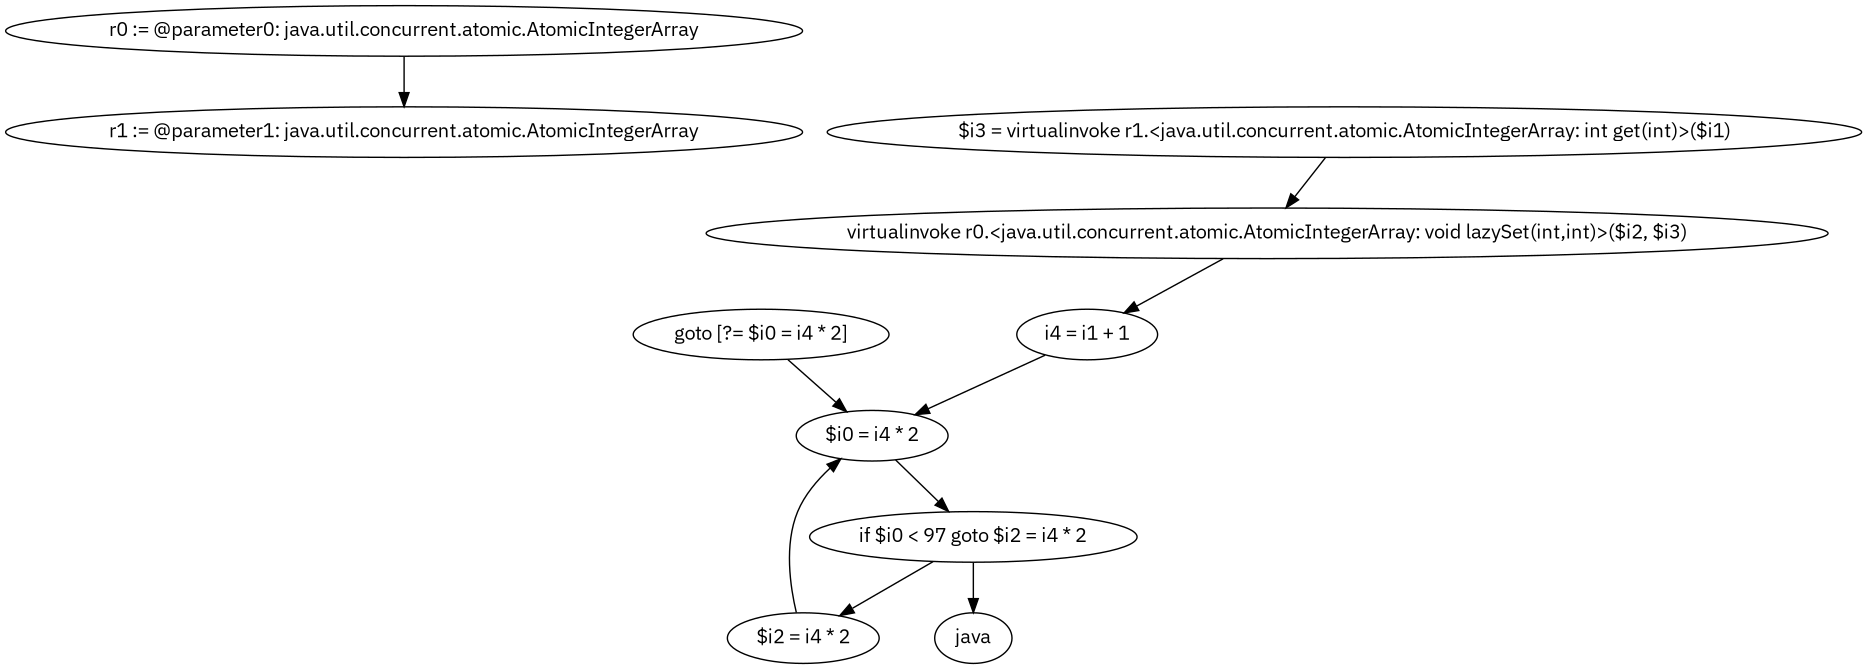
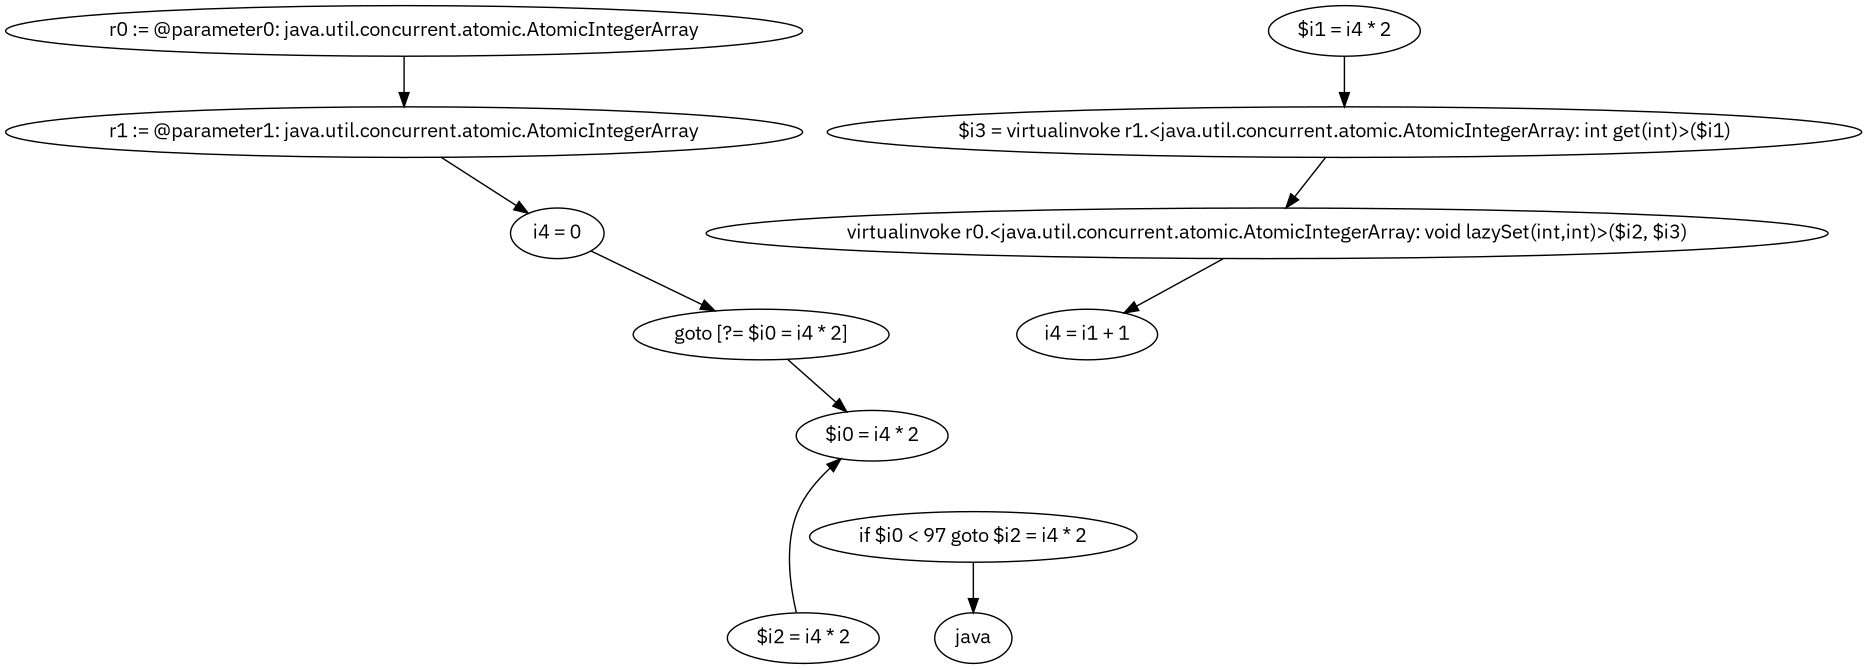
none -> (1344, 31)
none -> (557, 233)
(987, 382) -> none
(917, 481) -> none
(893, 585) -> none
